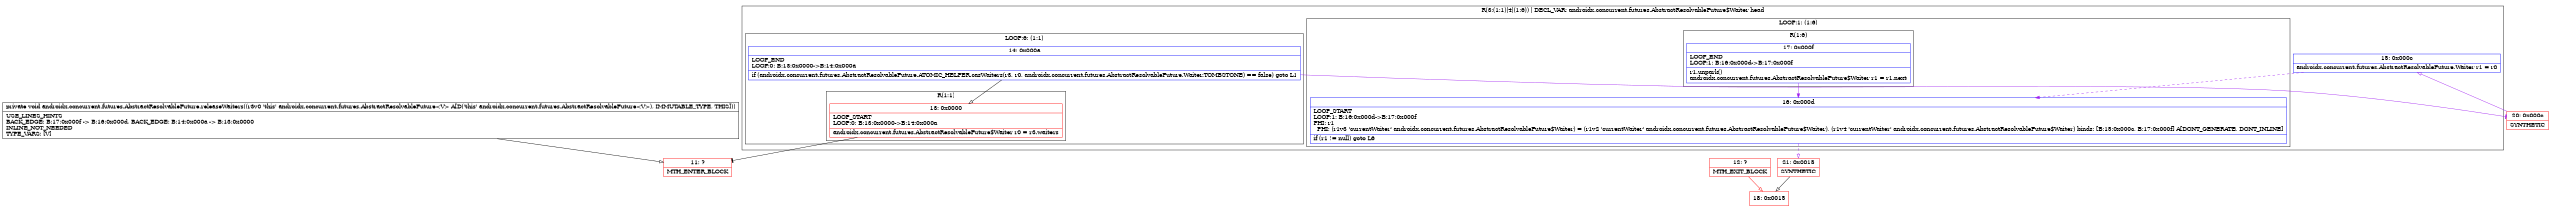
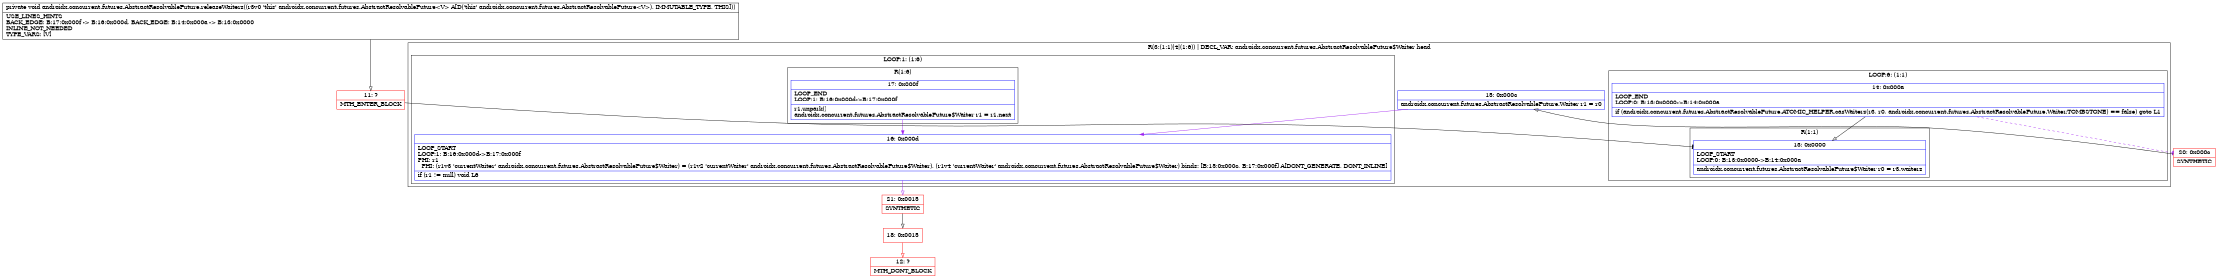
(2172, 85) -> (1276, 122)
(1933, 87) -> (2074, 135)
(2464, 93) -> (1936, 128)
(946, 121) -> (1810, 157)
(1344, 139) -> (448, 175)
(805, 147) -> (1048, 125)
(1798, 149) -> (903, 186)
(1740, 172) -> (903, 271)
(1754, 183) -> (903, 248)
